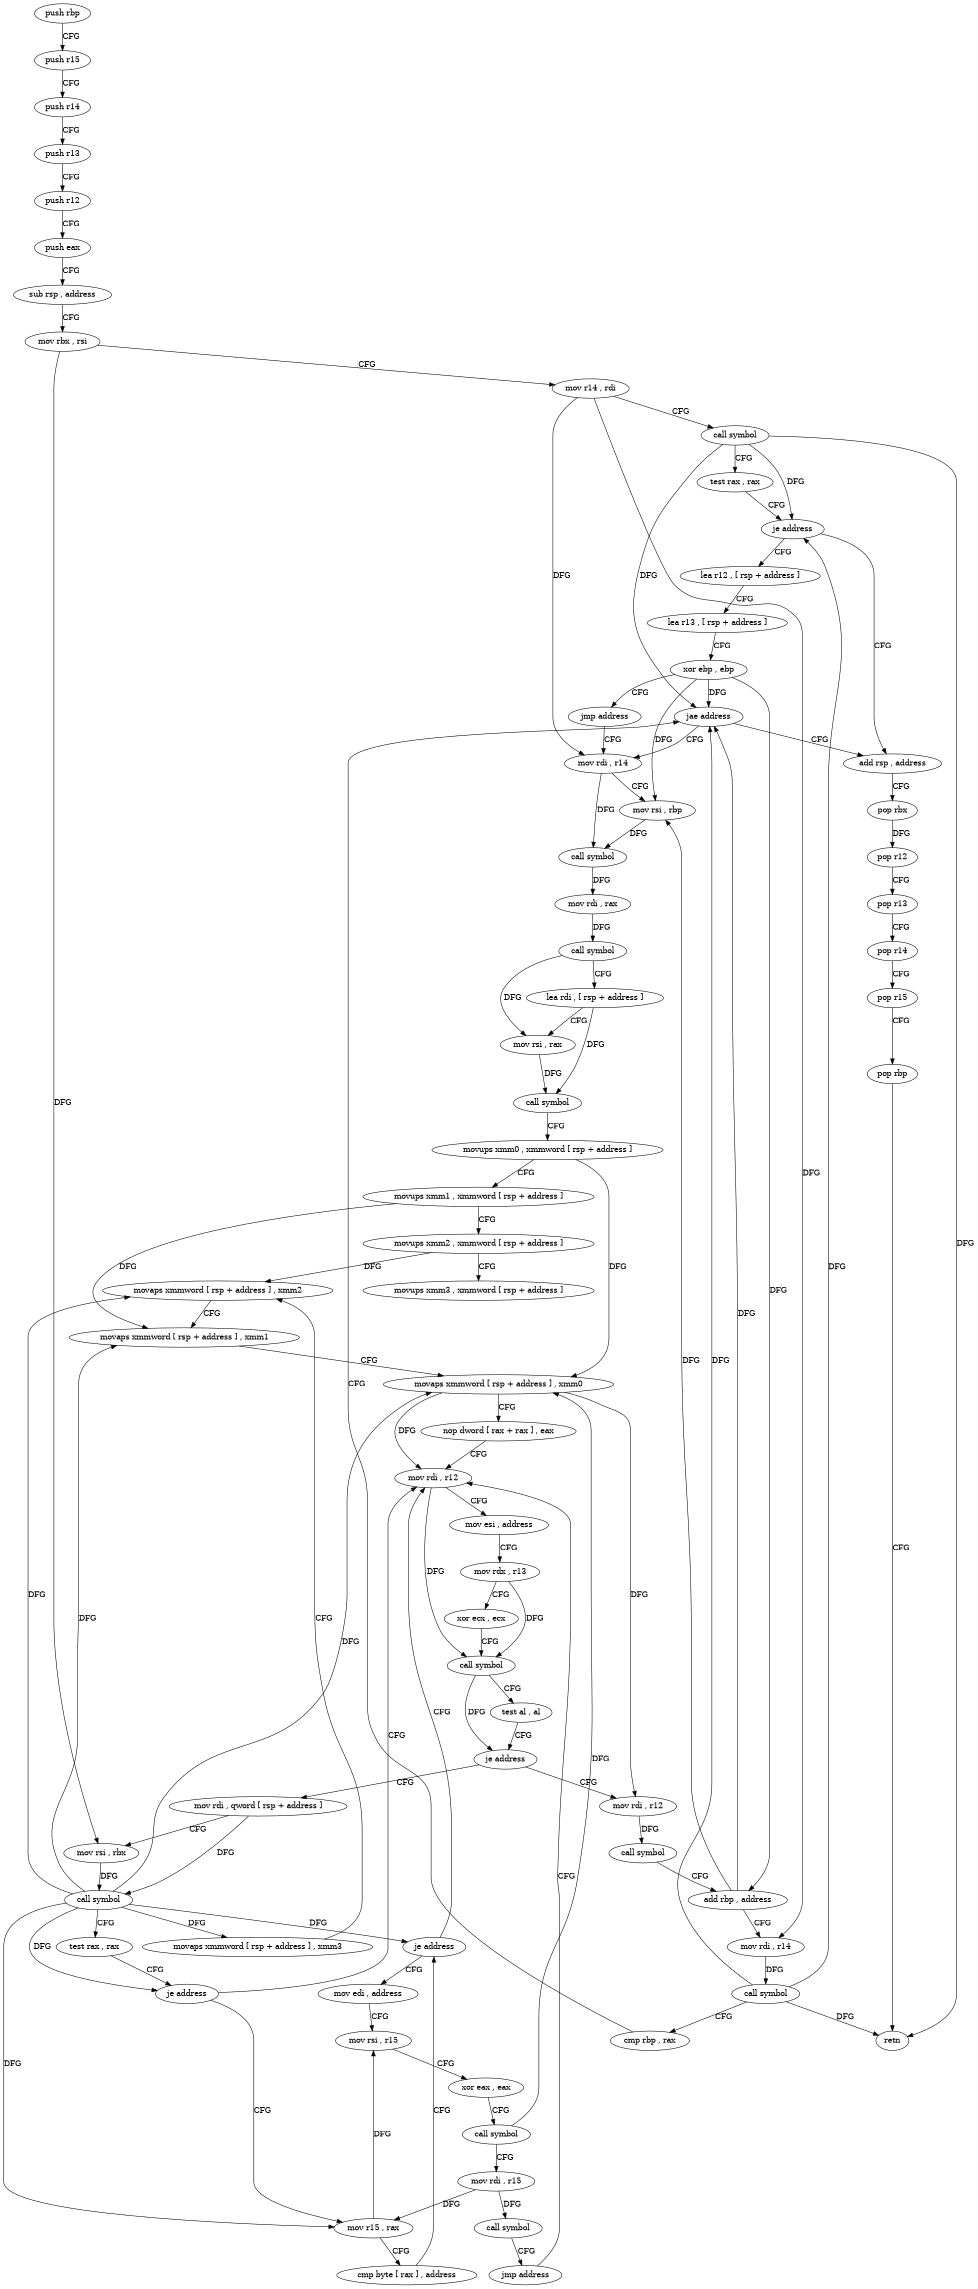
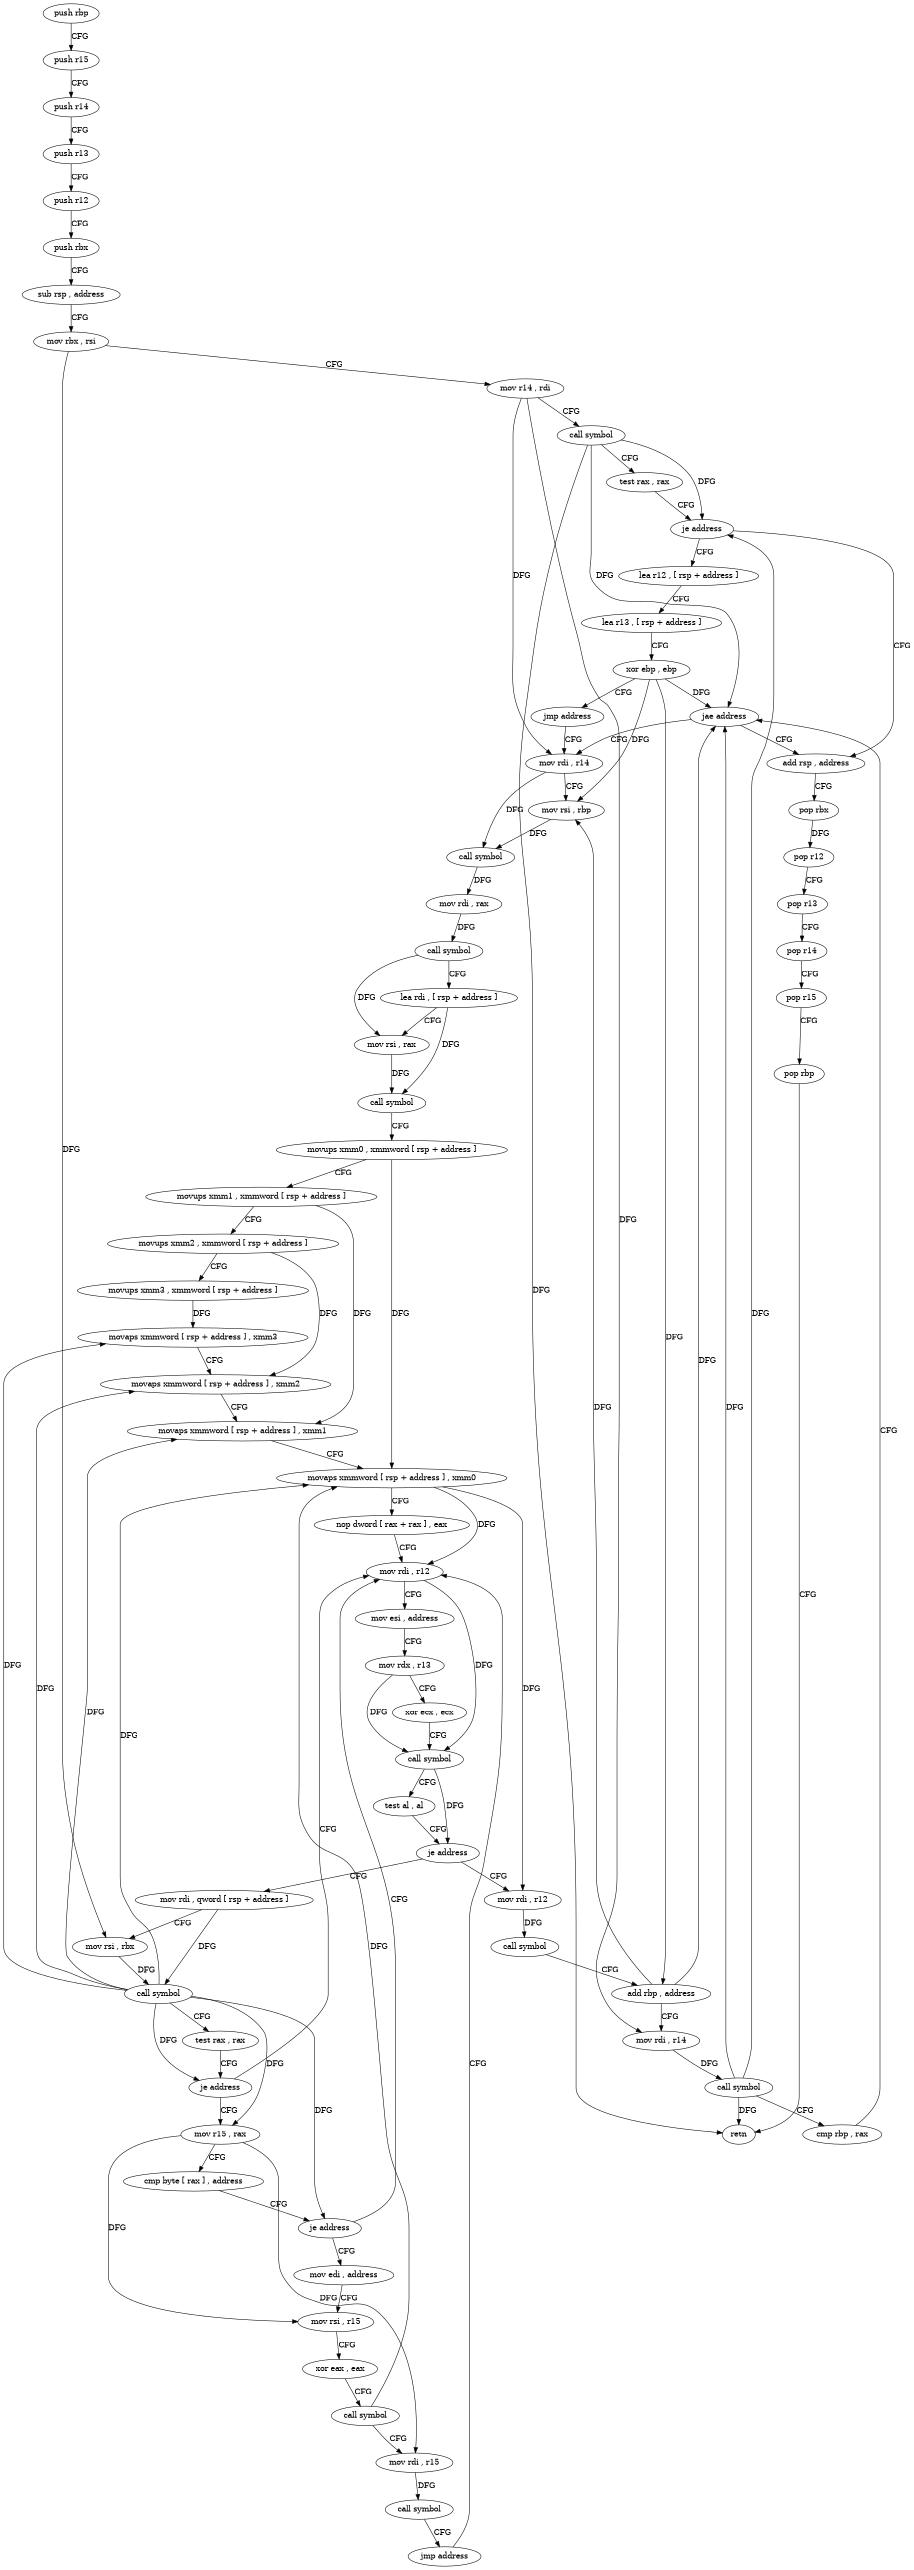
(63, 248) -> (71, 248)
none -> (193, 1311)
(438, 2204) -> (323, 2304)
